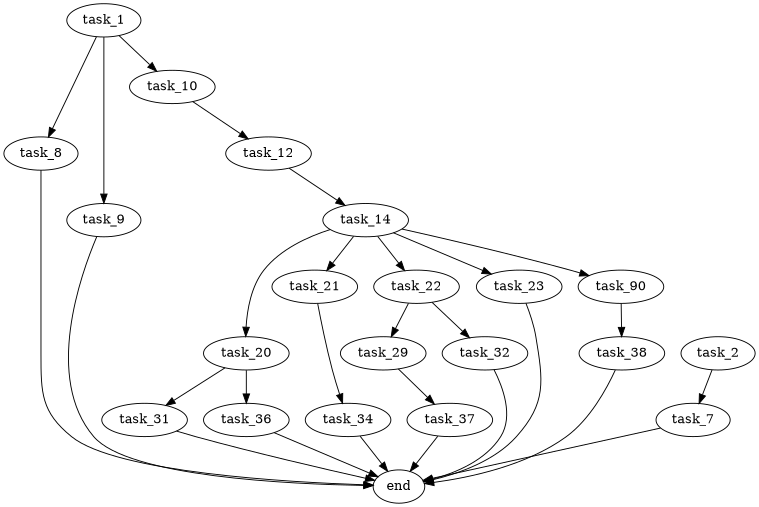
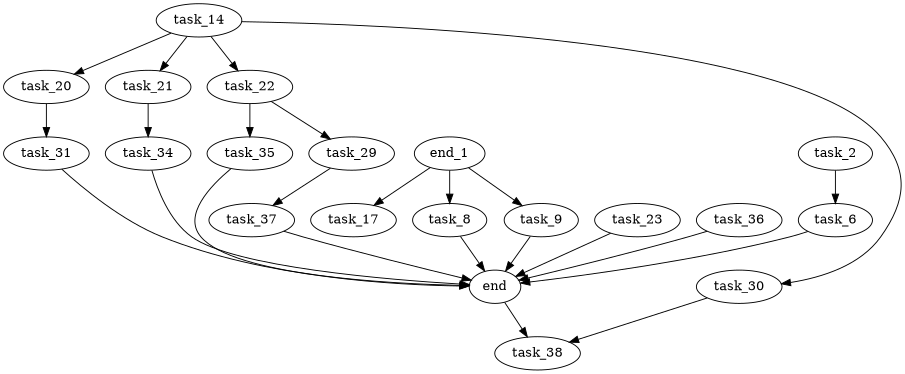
(104, 20) -> (450, 154)
(172, 87) -> (353, 220)
(269, 154) -> none
(438, 252) -> none
(621, 287) -> (739, 287)
(485, 353) -> (250, 154)
(246, 382) -> none
(693, 420) -> (835, 220)
(551, 446) -> (513, 316)
